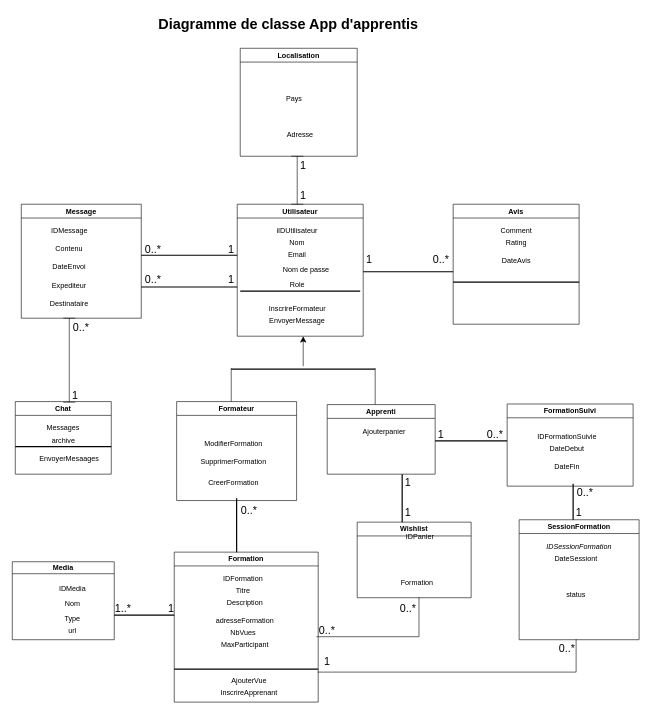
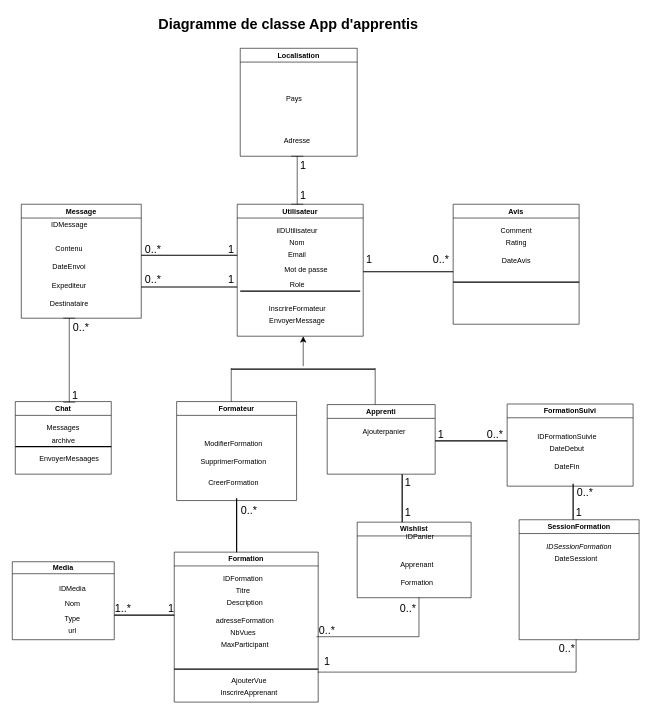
(300, 135) -> (297, 141)
(69, 231) -> (69, 225)
(306, 270) -> (306, 270)
none -> (417, 565)
(576, 595) -> none
